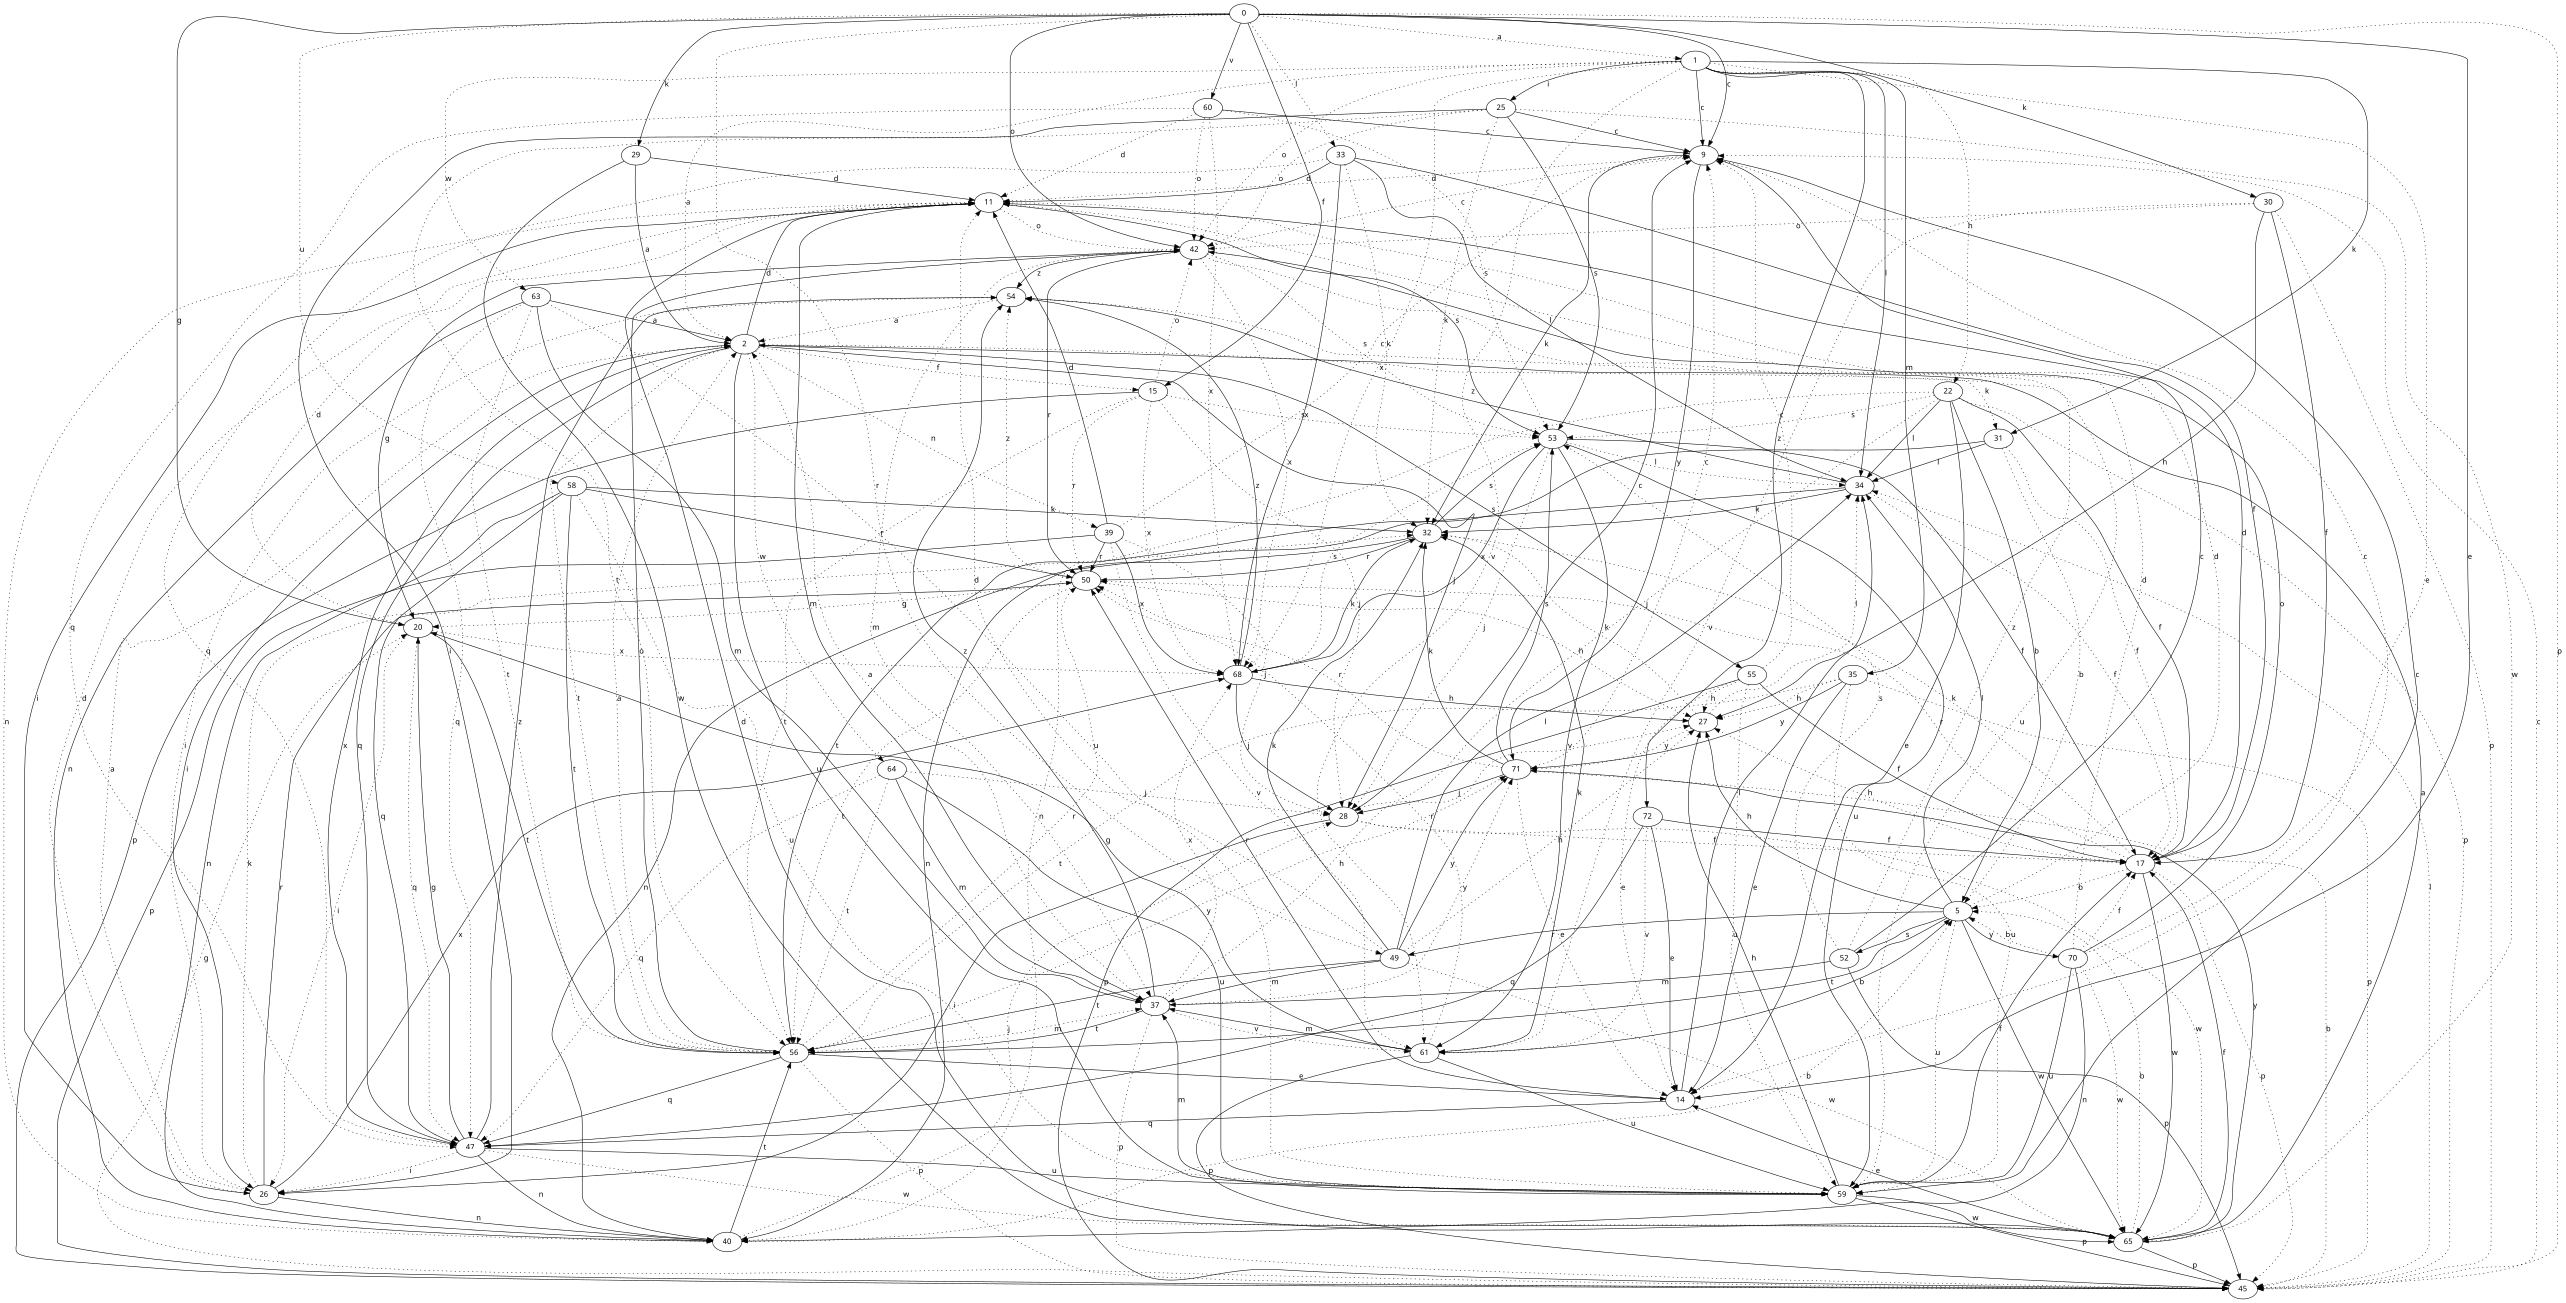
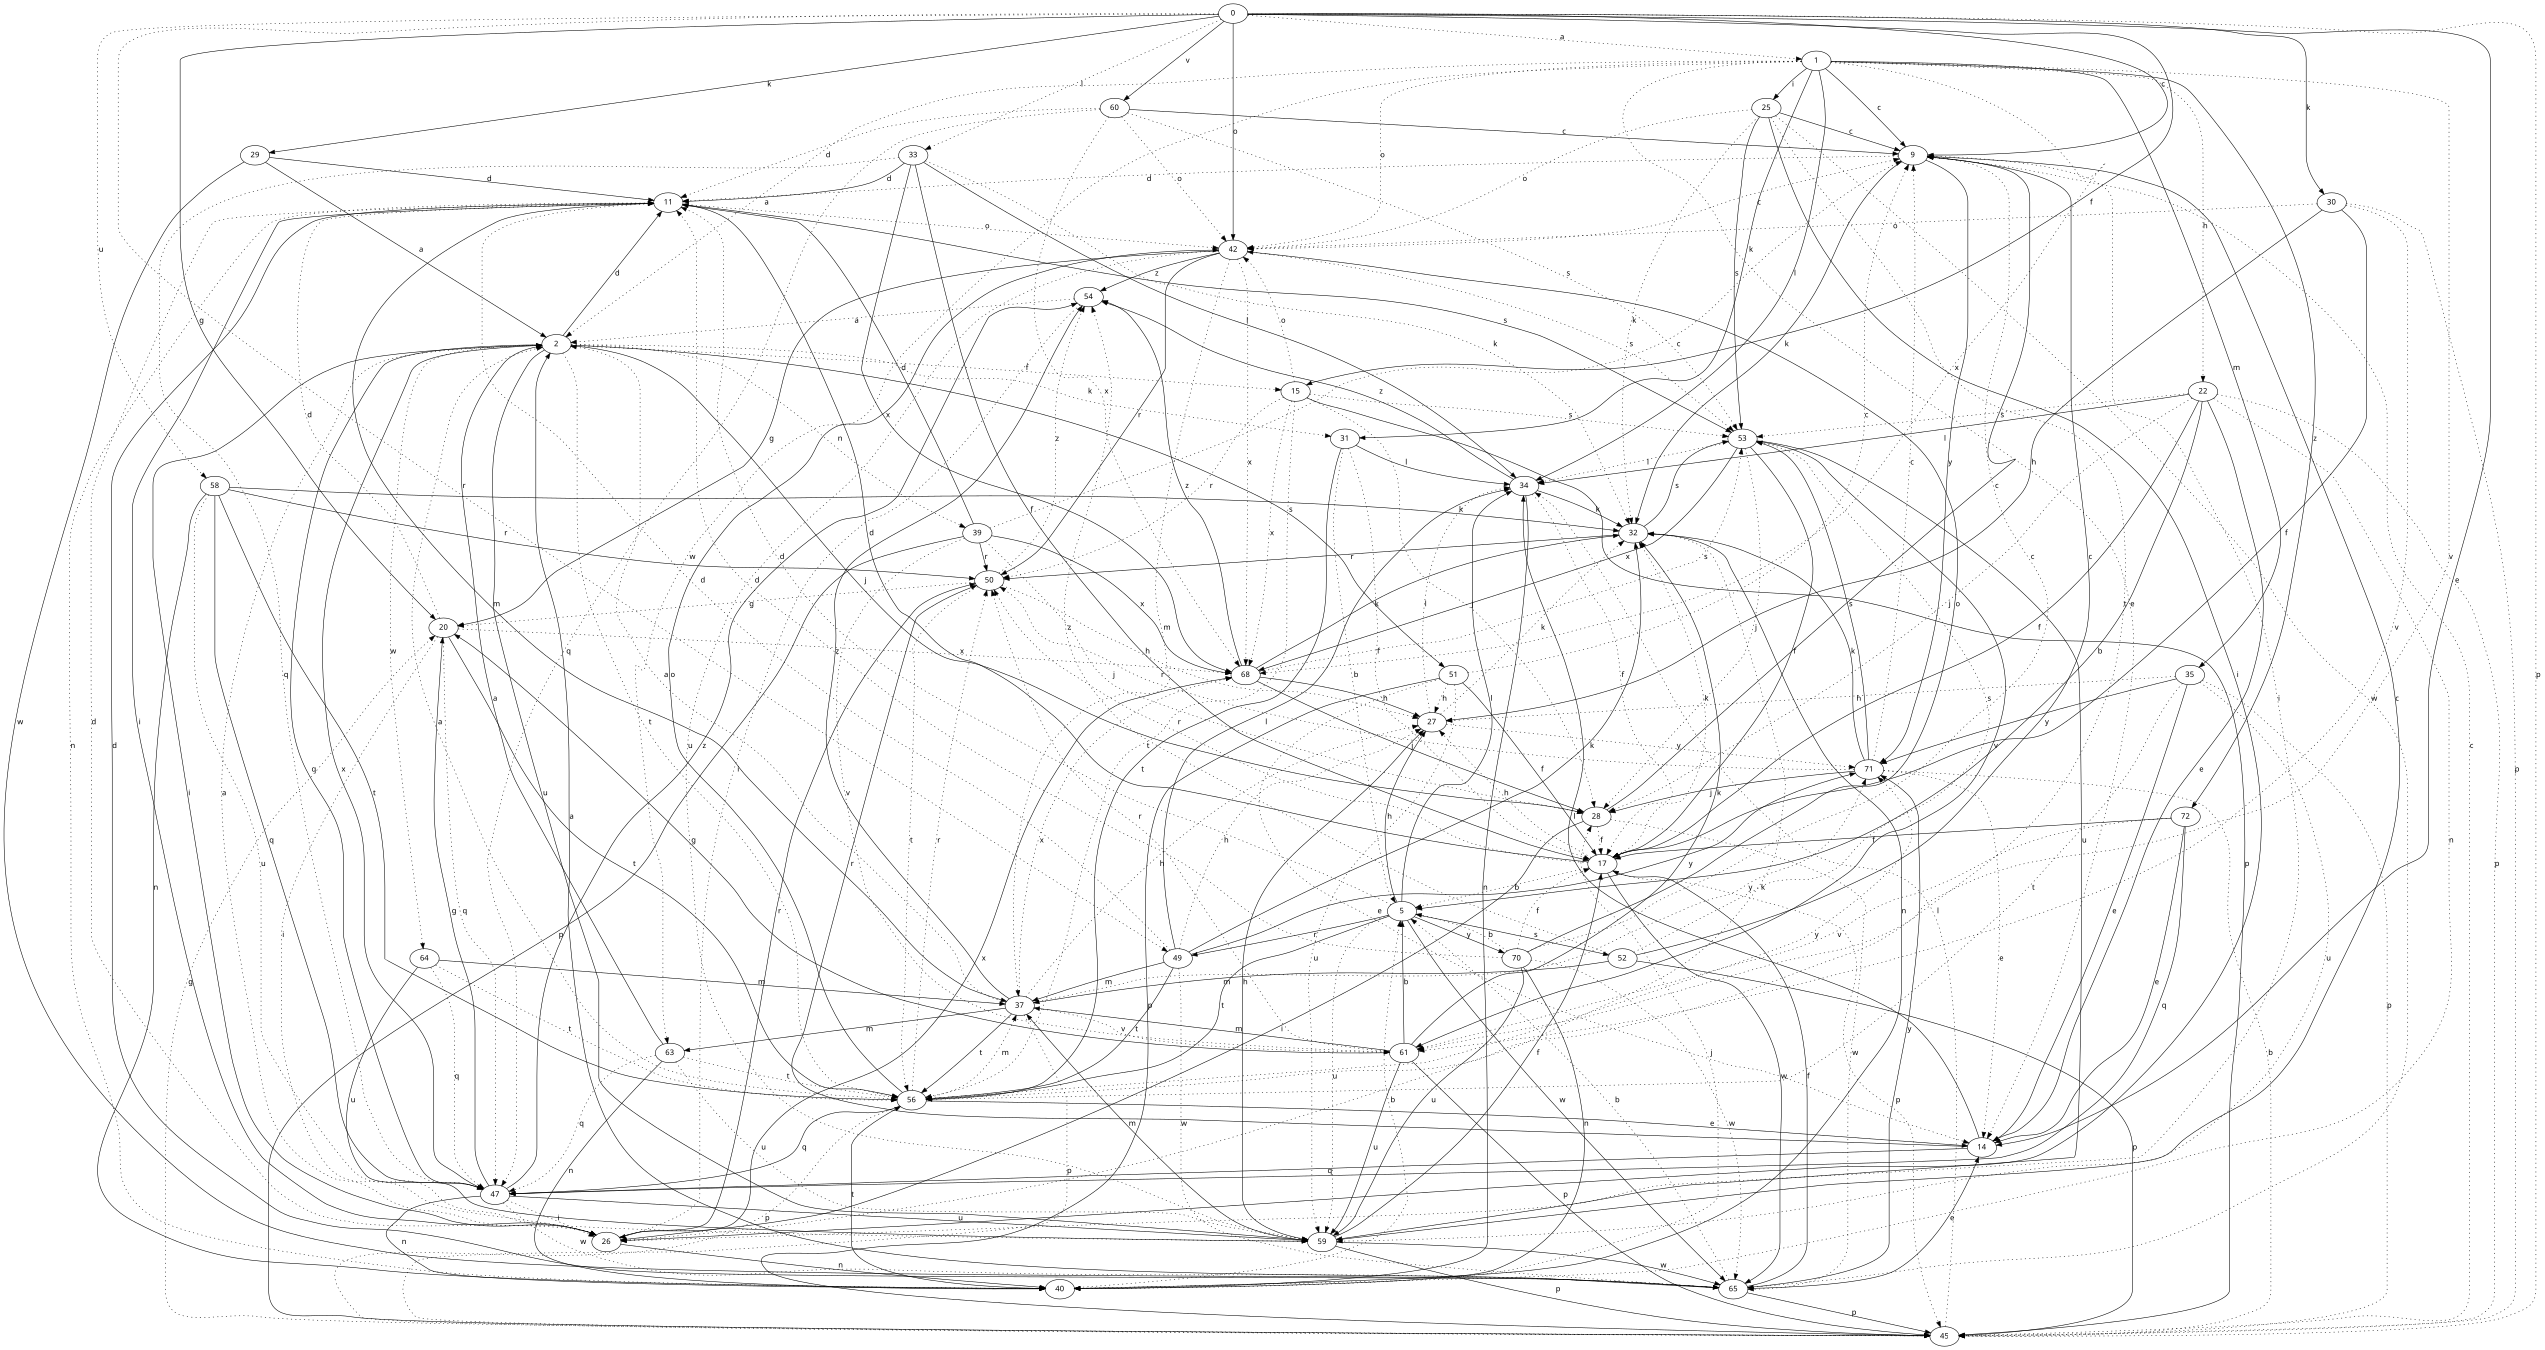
(1752, 675) -> (1454, 675)
(795, 723) -> (855, 1028)
(1104, 792) -> none
none -> (2082, 1161)
